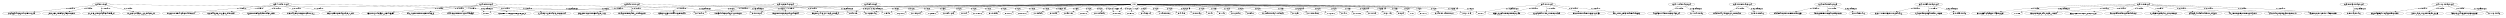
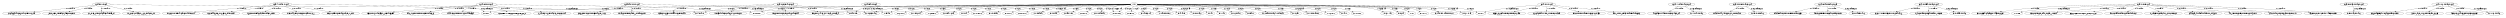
(757, 13) -> (757, 13)
(1372, 13) -> none
